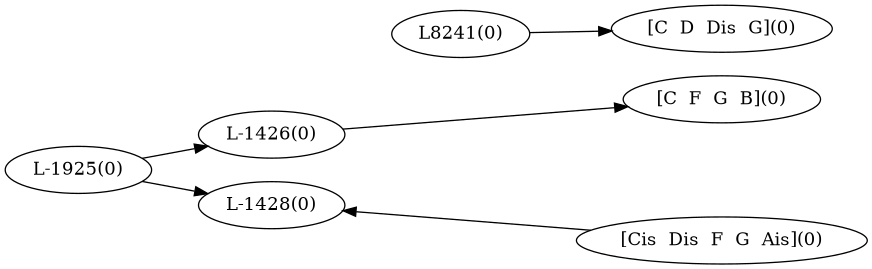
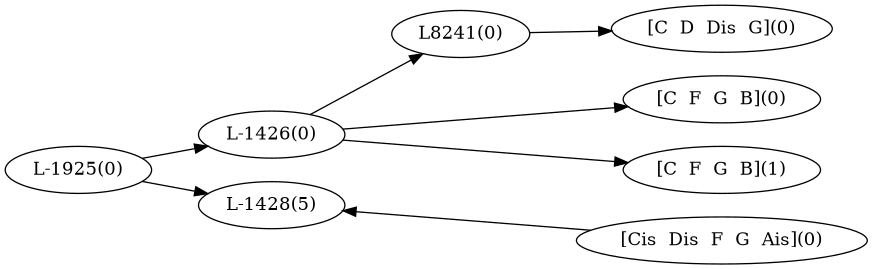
none -> (361, 87)
none -> (722, 170)
(272, 205) -> (272, 205)
